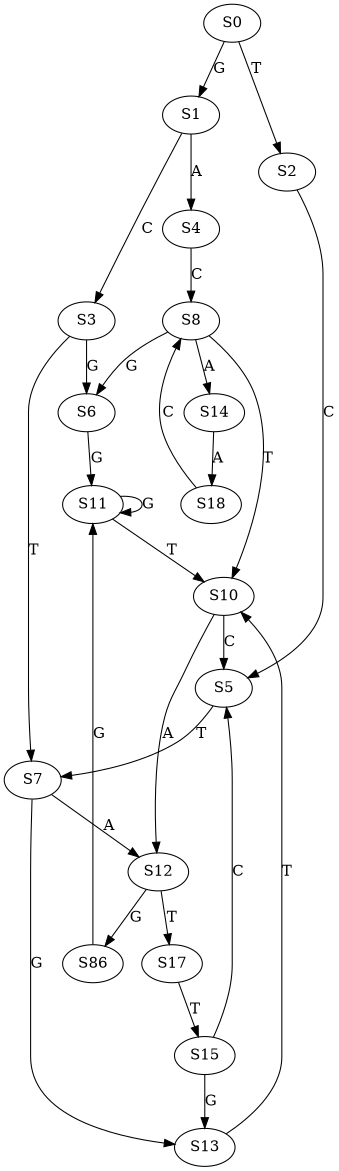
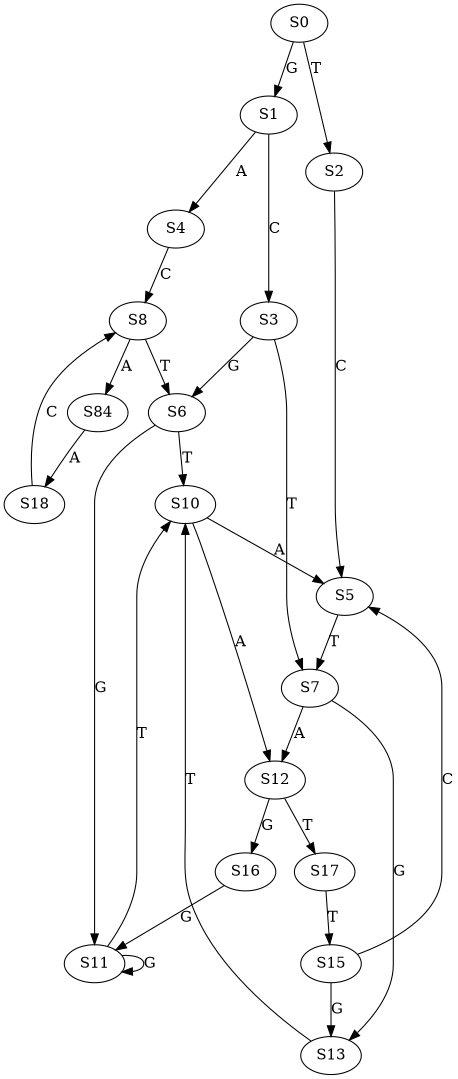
(132, 367) -> (165, 367)
(214, 413) -> (98, 413)
(263, 445) -> (181, 453)
(230, 642) -> (279, 550)
(93, 964) -> (246, 872)
